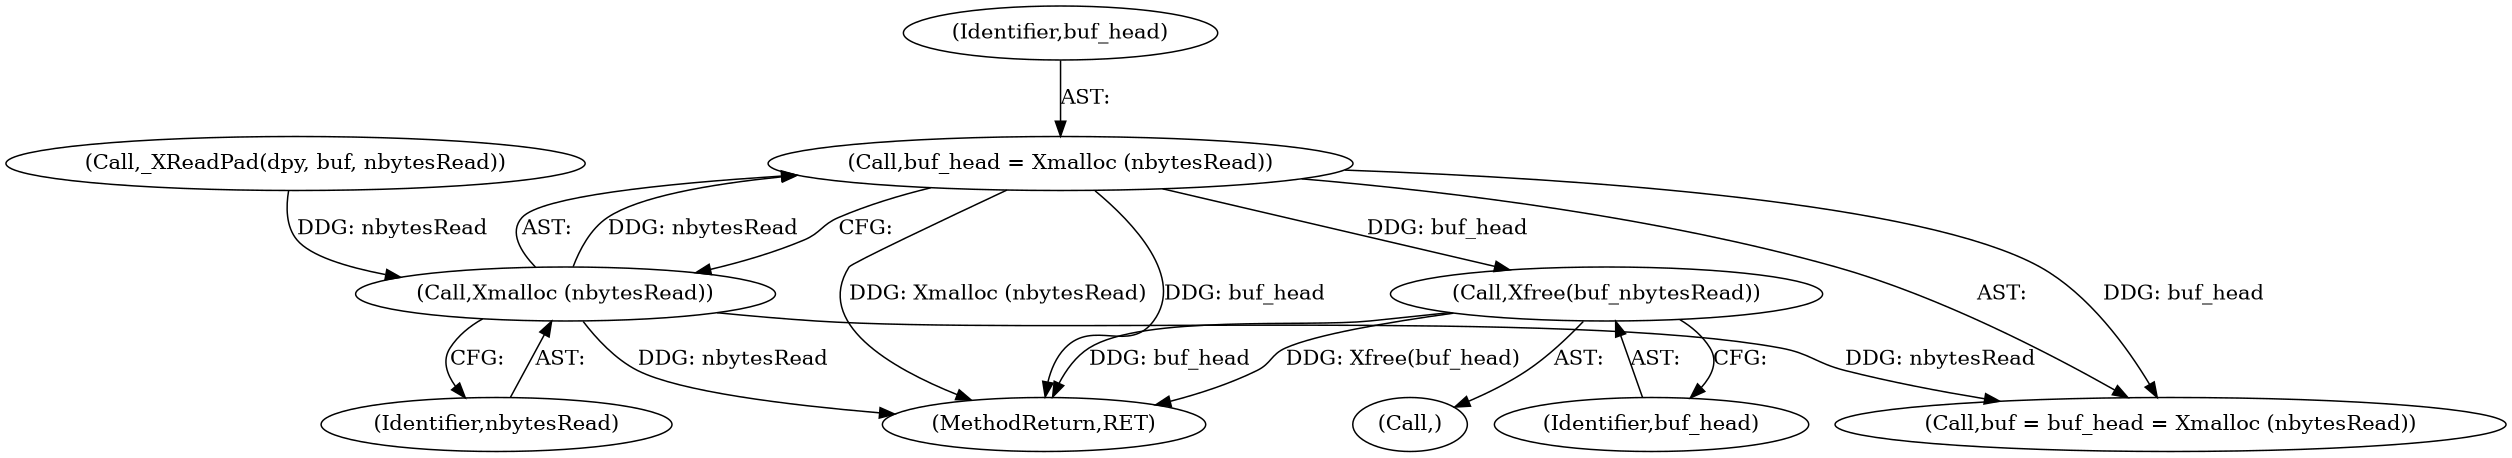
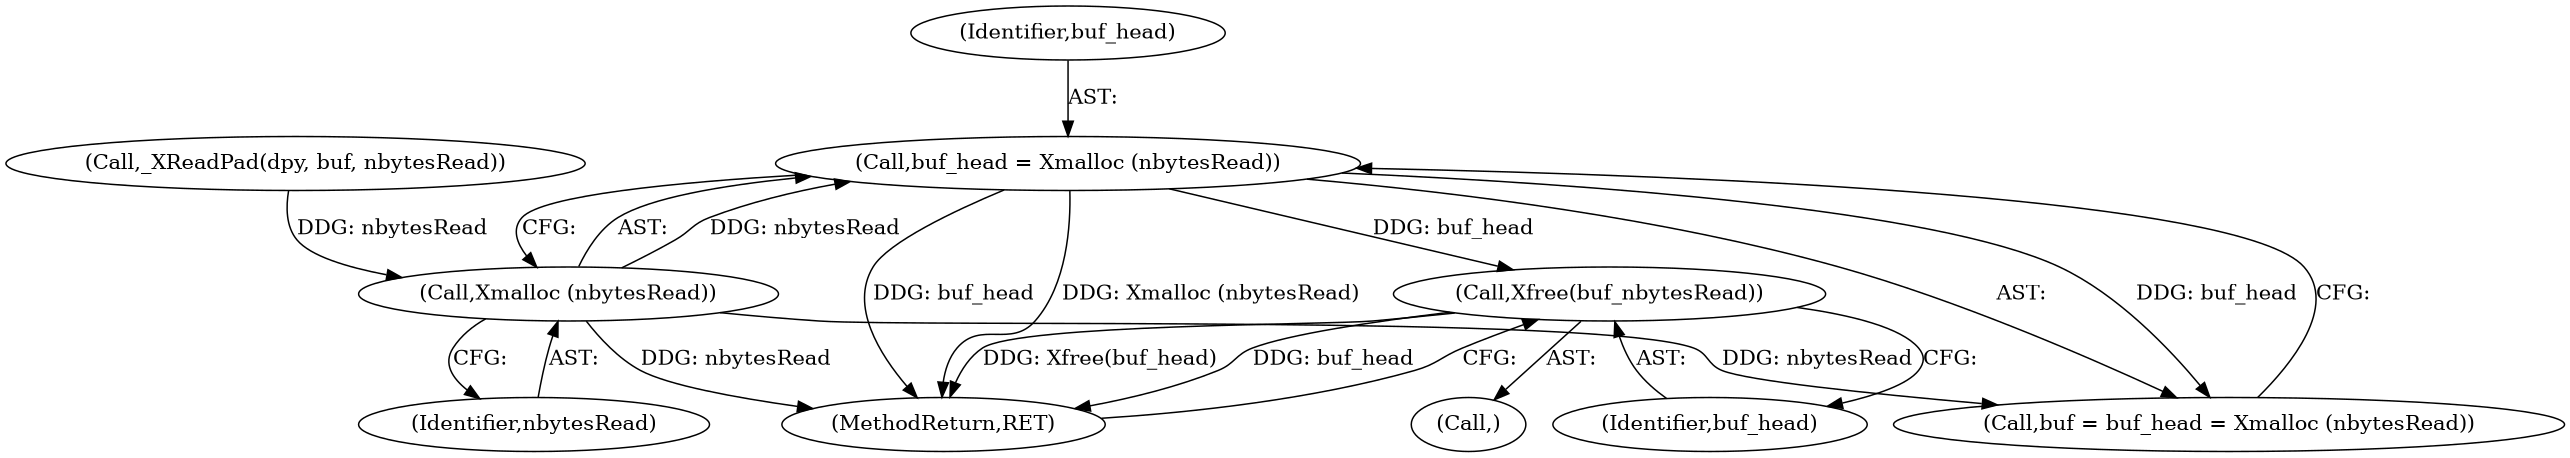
none -> (1919, 193)
none -> (1318, 393)
